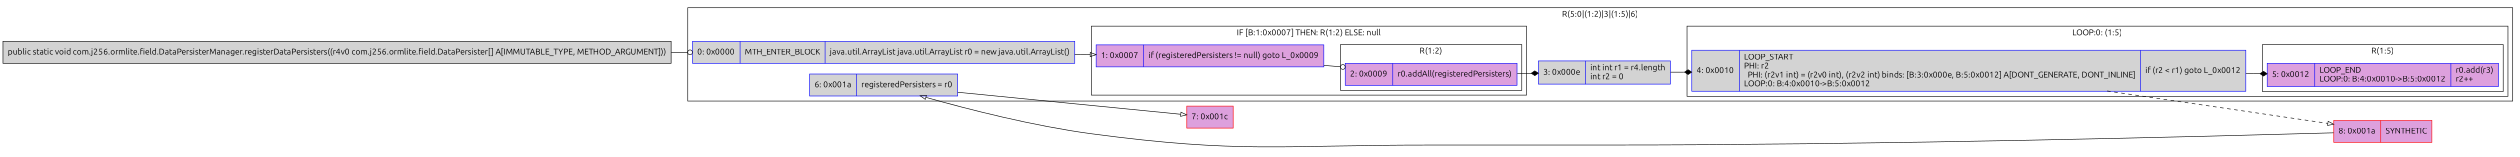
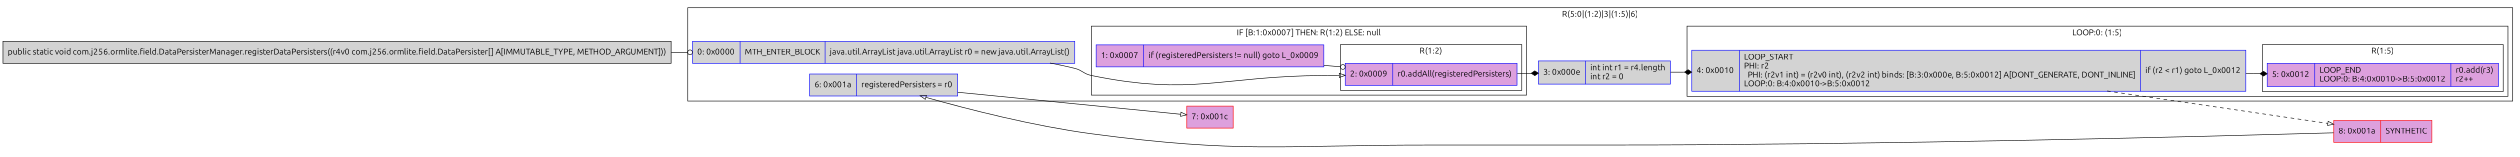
(1082, 54) -> (1193, 84)
